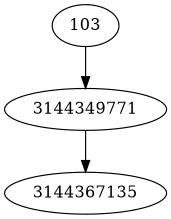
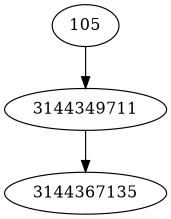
(86, 26) -> (86, 26)
(86, 109) -> (86, 109)
